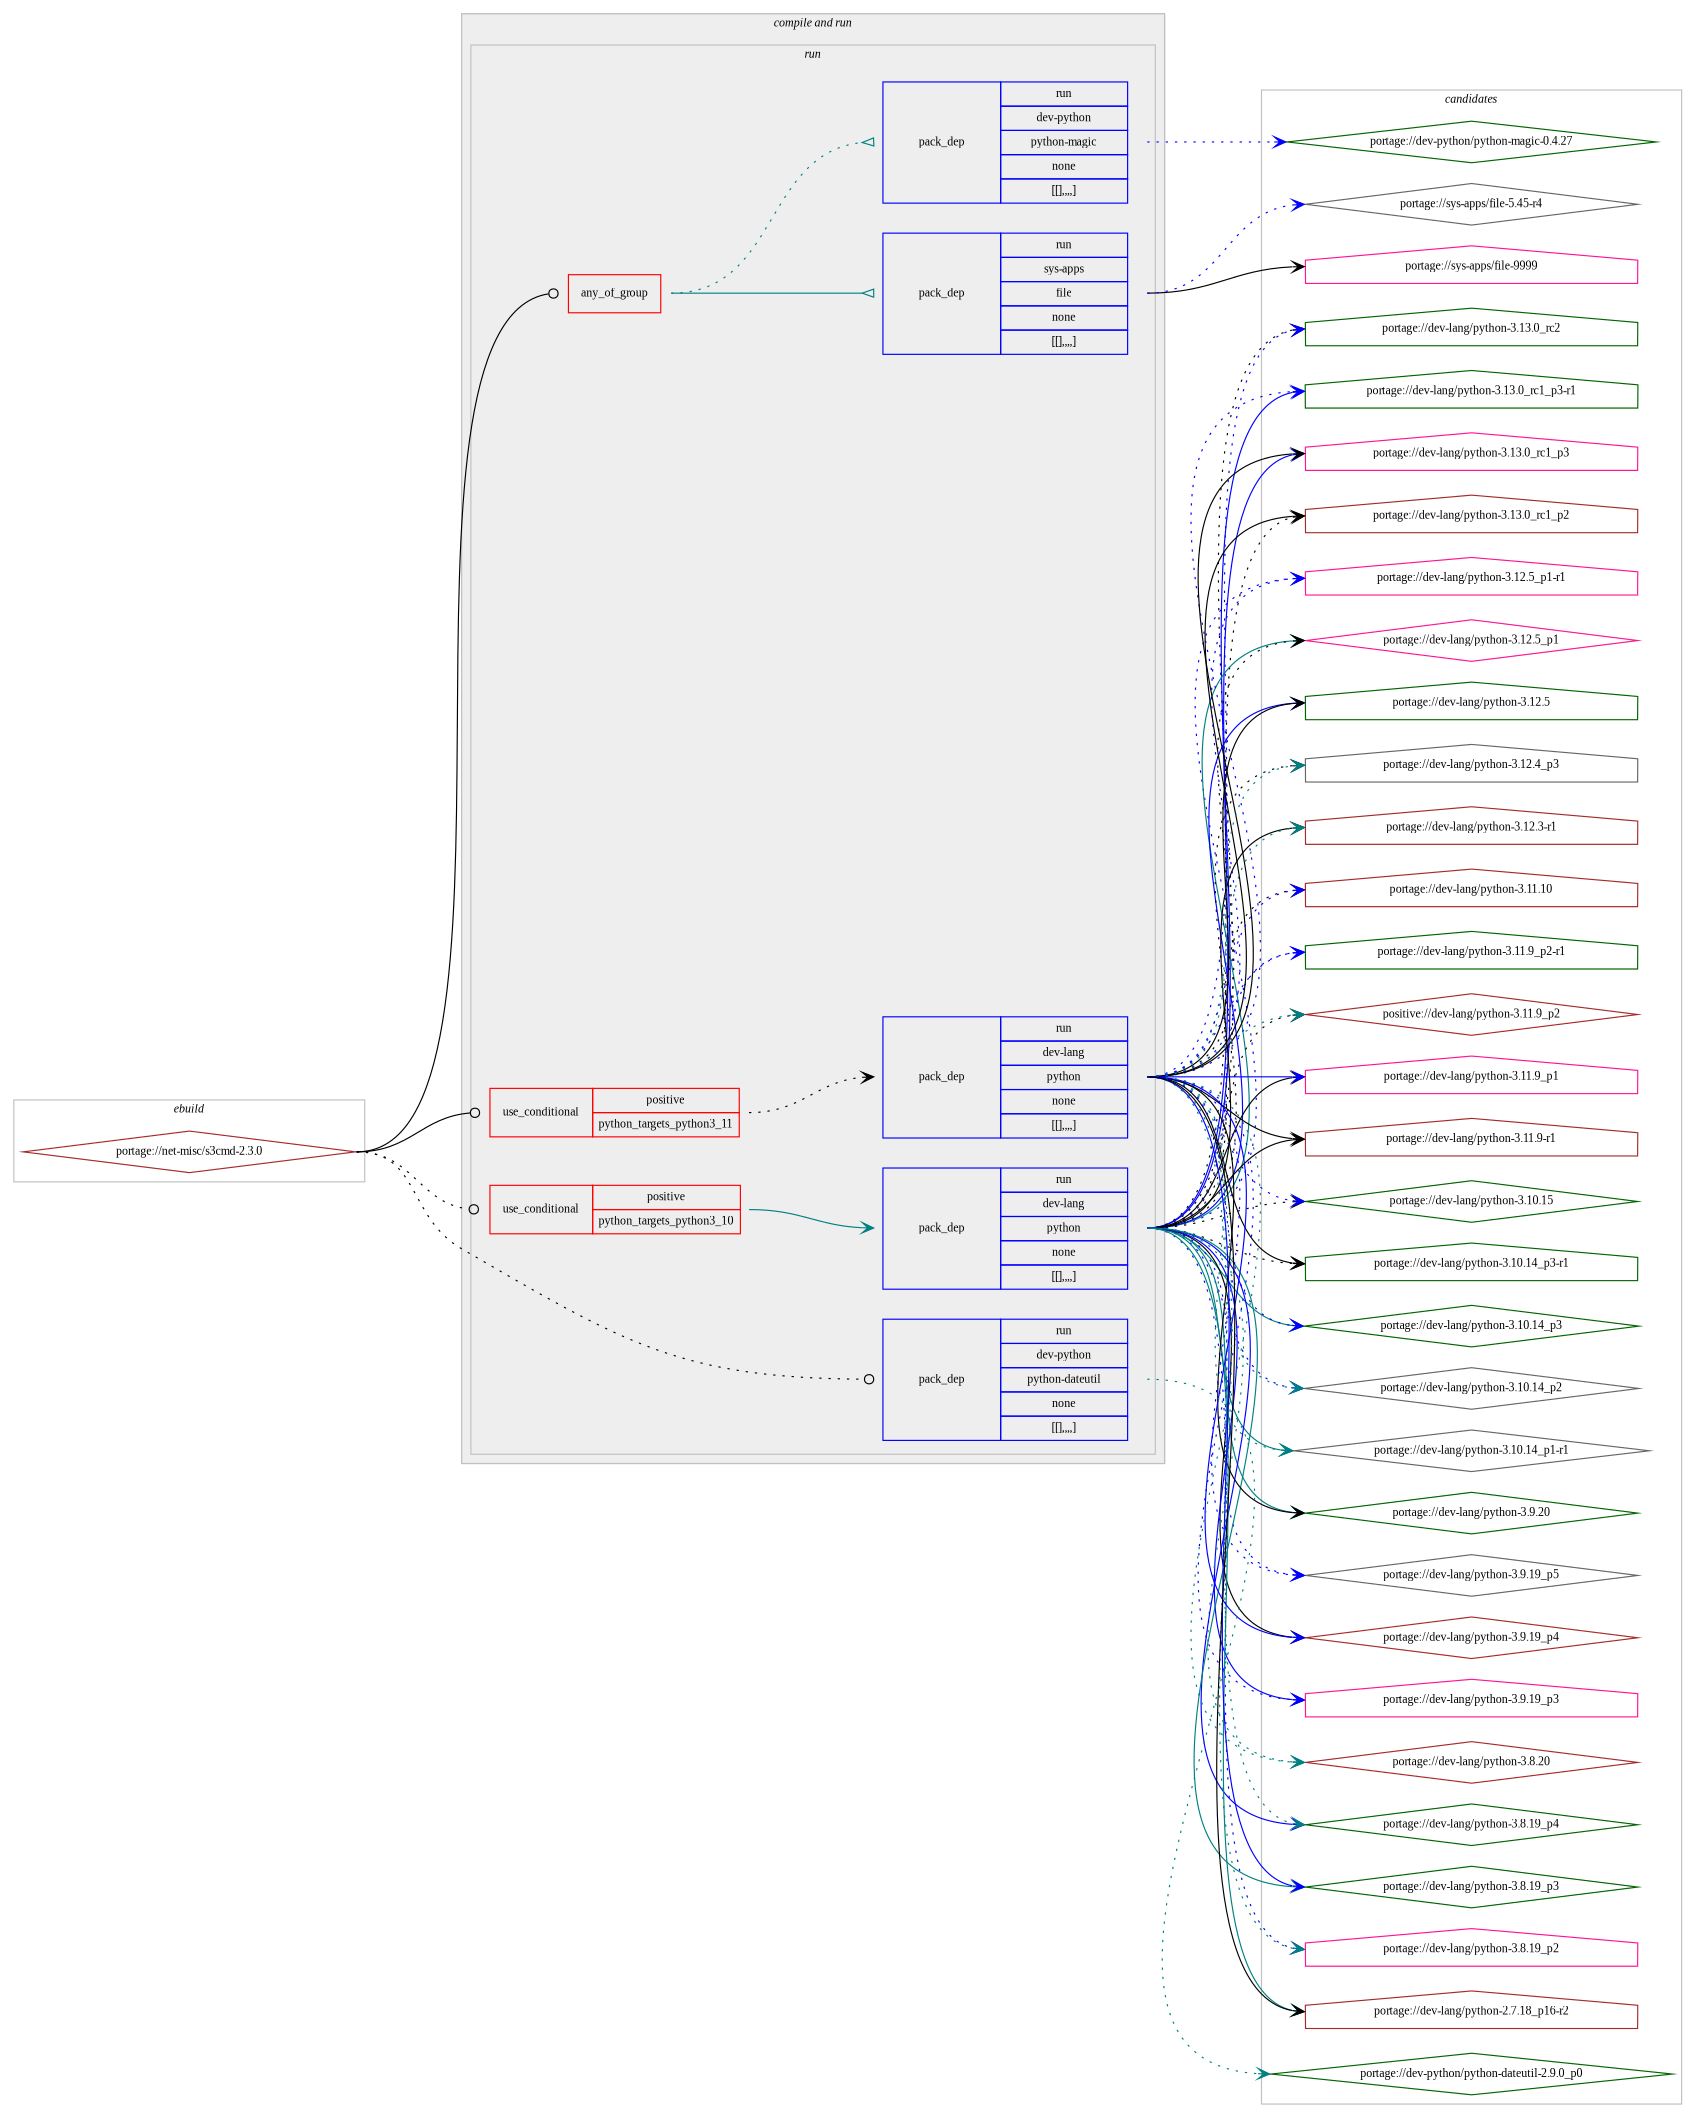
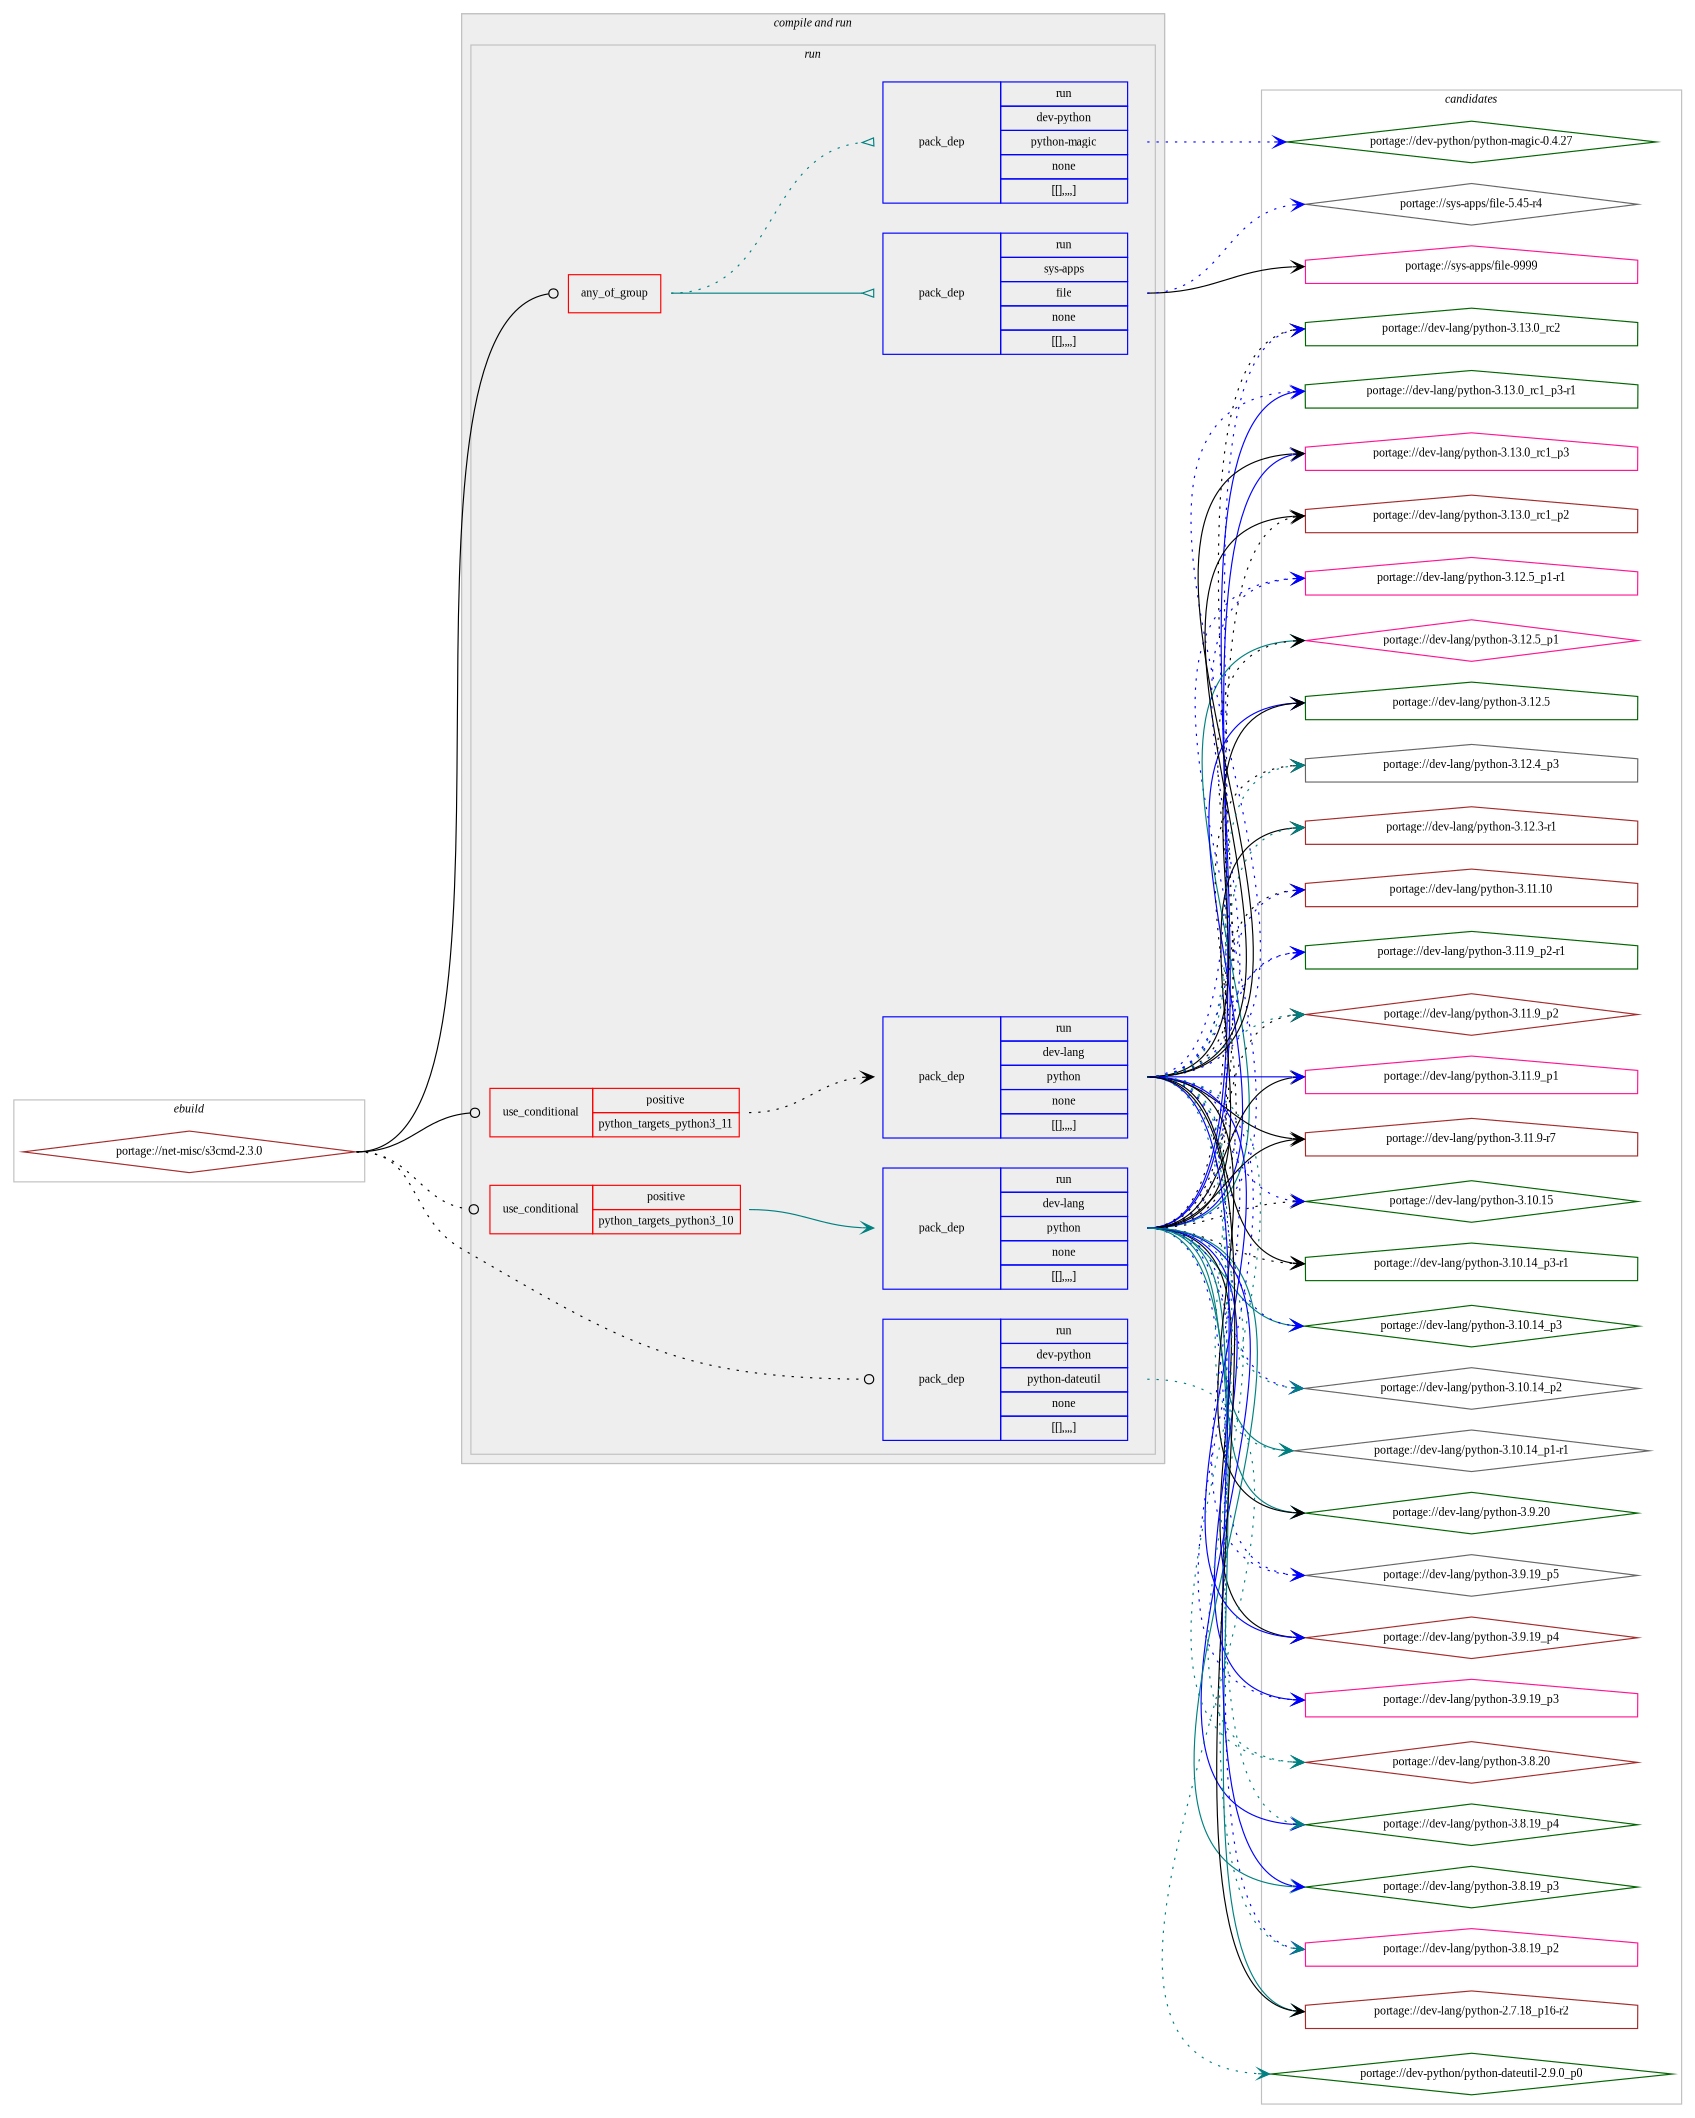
(1472, 1015) -> (1472, 1015)
(1472, 1139) -> (1472, 1139)
